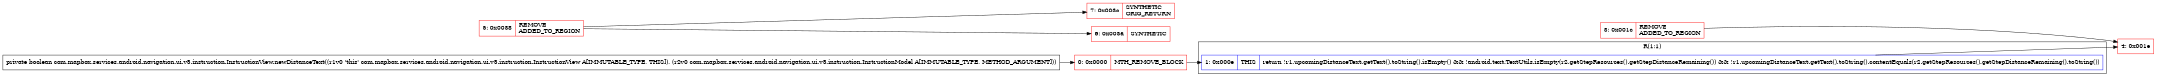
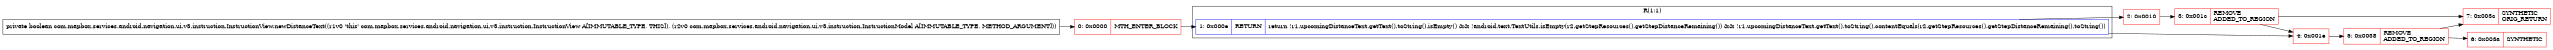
none -> (2369, 16)
none -> (2142, 17)
none -> (2334, 36)
(1149, 62) -> (1146, 27)
(1248, 62) -> (1248, 27)
